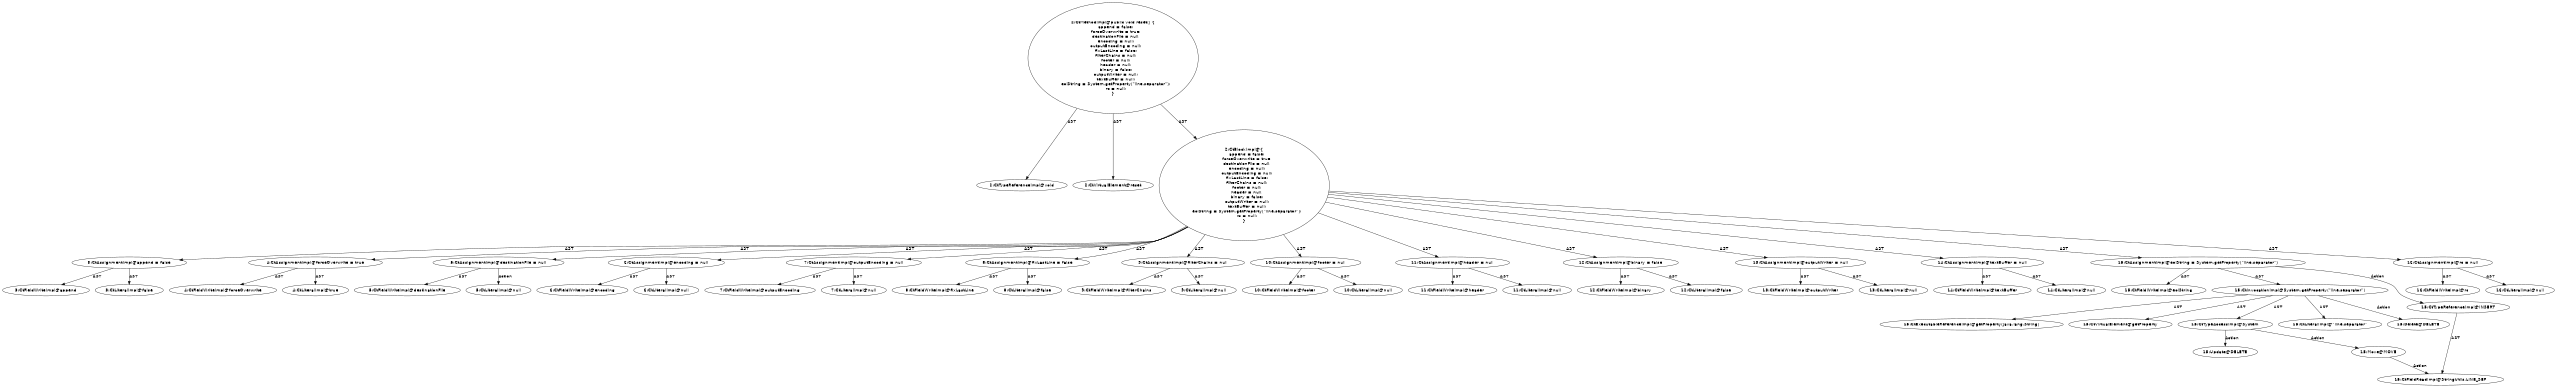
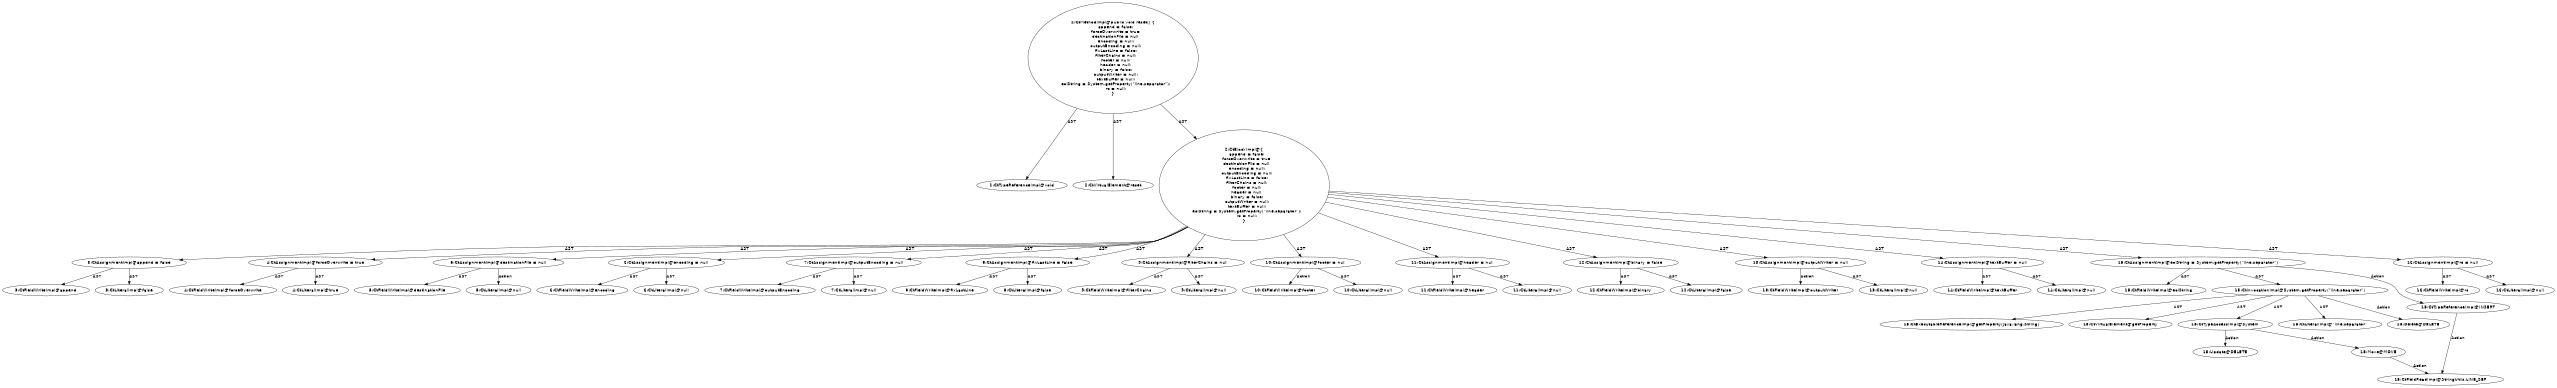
(1301, 276) -> (1304, 276)
(1805, 276) -> (1807, 276)
(2456, 338) -> (2458, 338)
